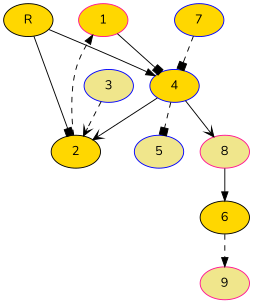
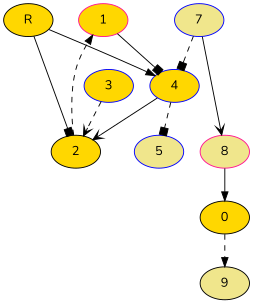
(199, 20) -> (199, 20)
(109, 86) -> (109, 86)
(197, 115) -> (211, 81)
(225, 218) -> (225, 218)
(225, 283) -> (225, 283)
